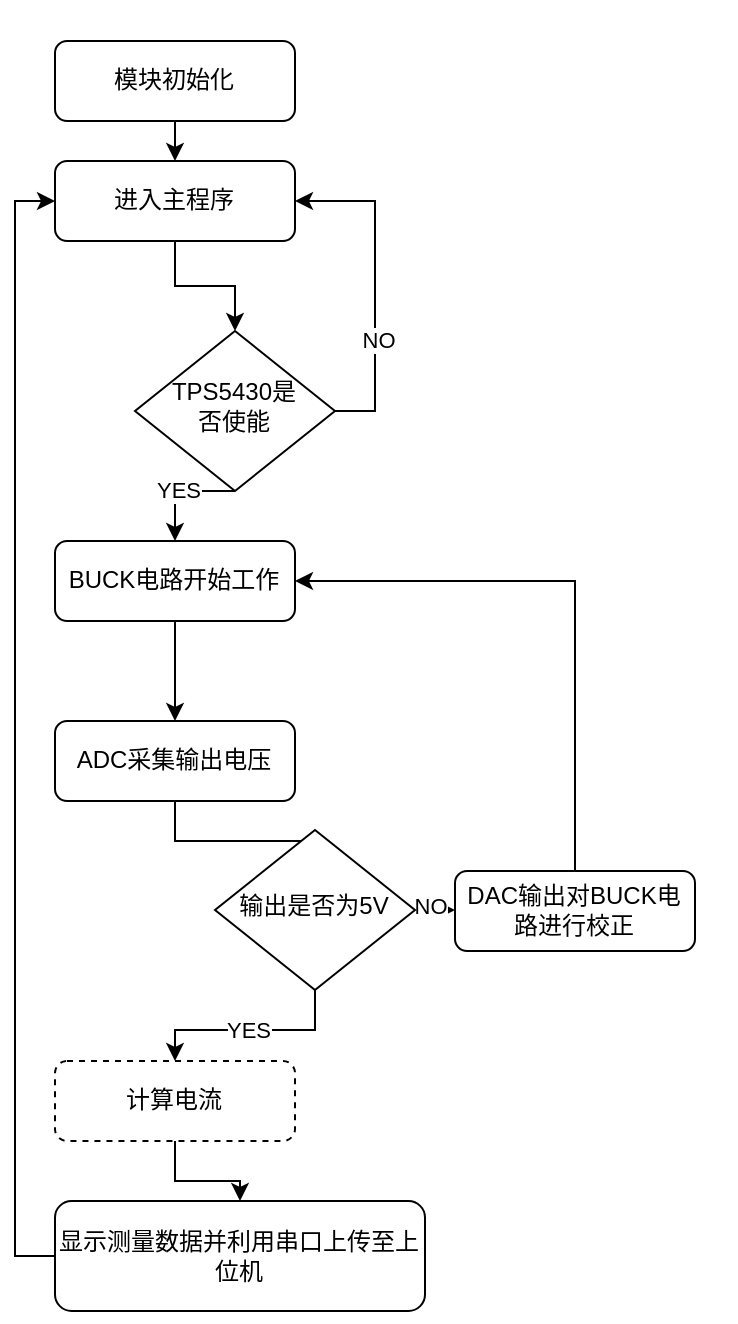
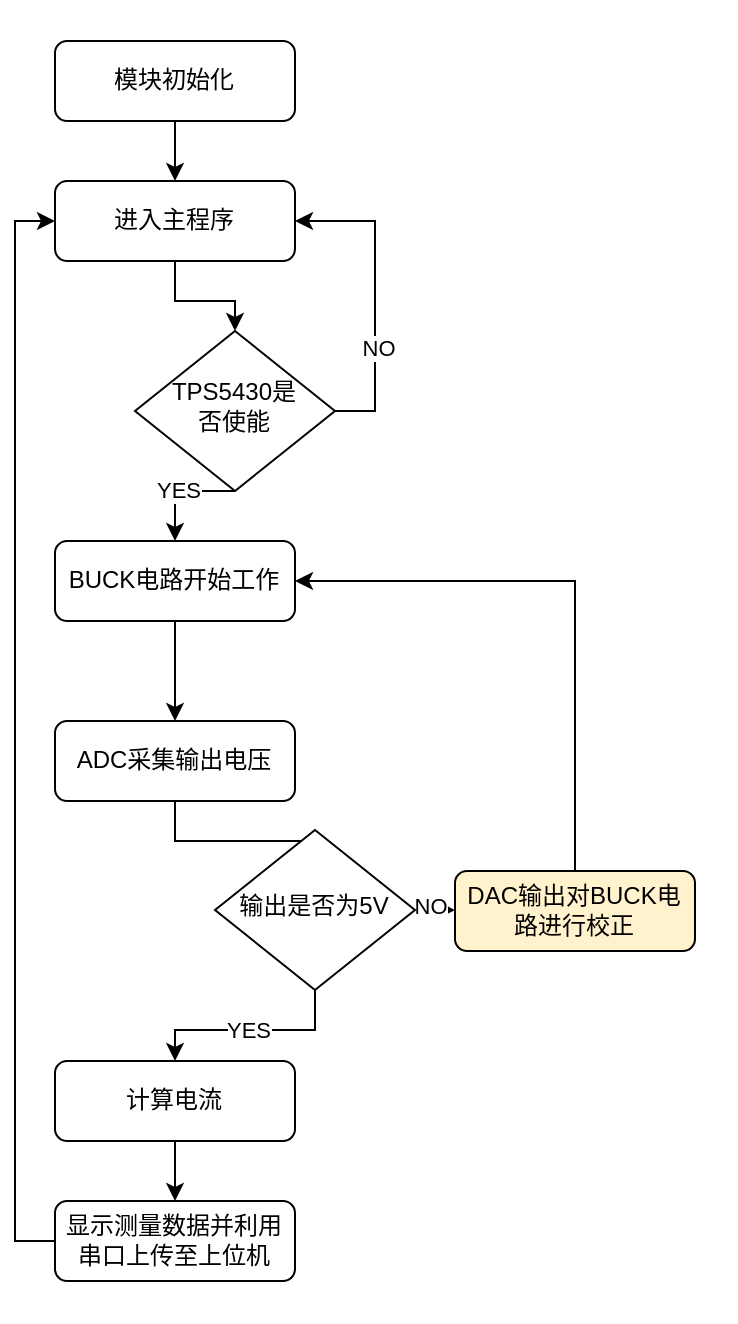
(175, 201) -> (175, 221)
(575, 911) -> (575, 911)
(175, 1101) -> (175, 1101)
(240, 1256) -> (175, 1241)
